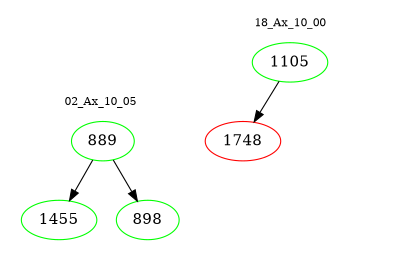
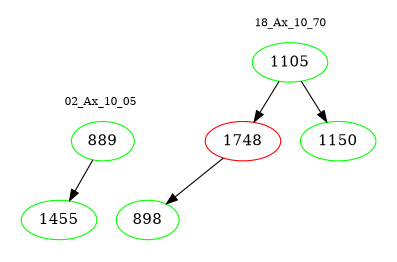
(291, 24) -> (291, 24)
none -> (338, 141)
(123, 176) -> (199, 178)
